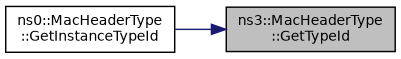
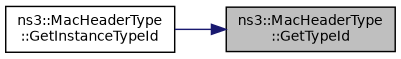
(90, 29) -> (90, 29)
